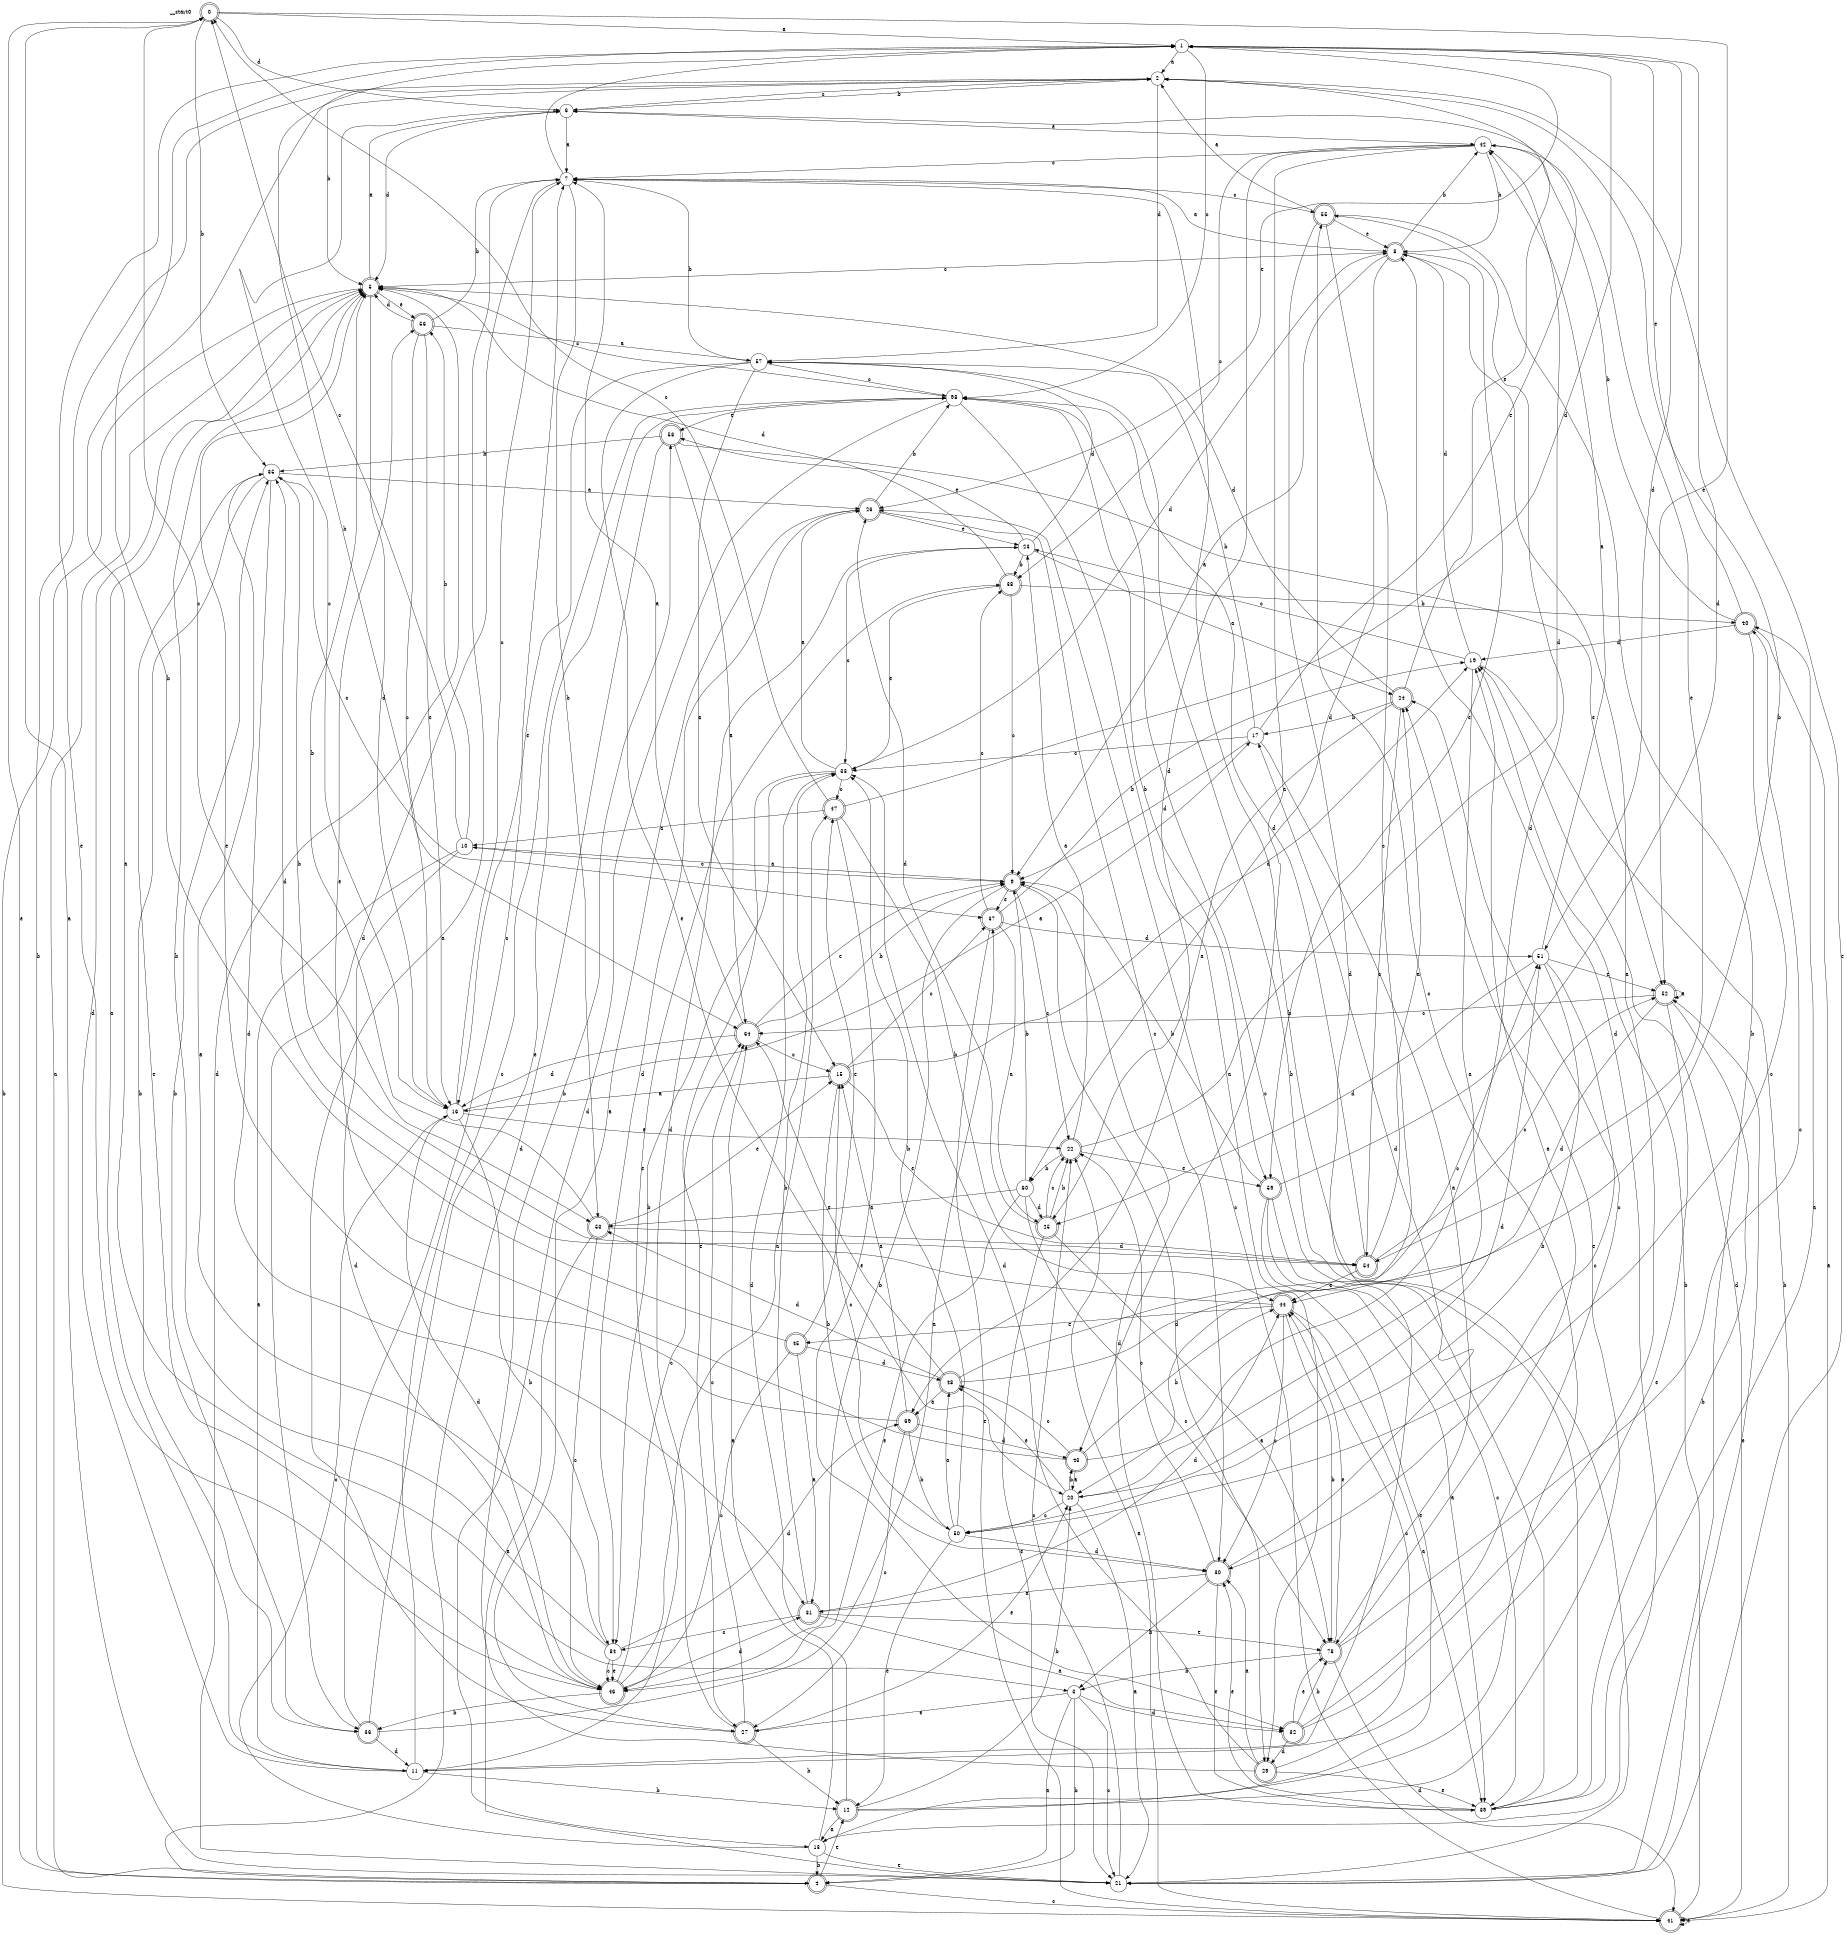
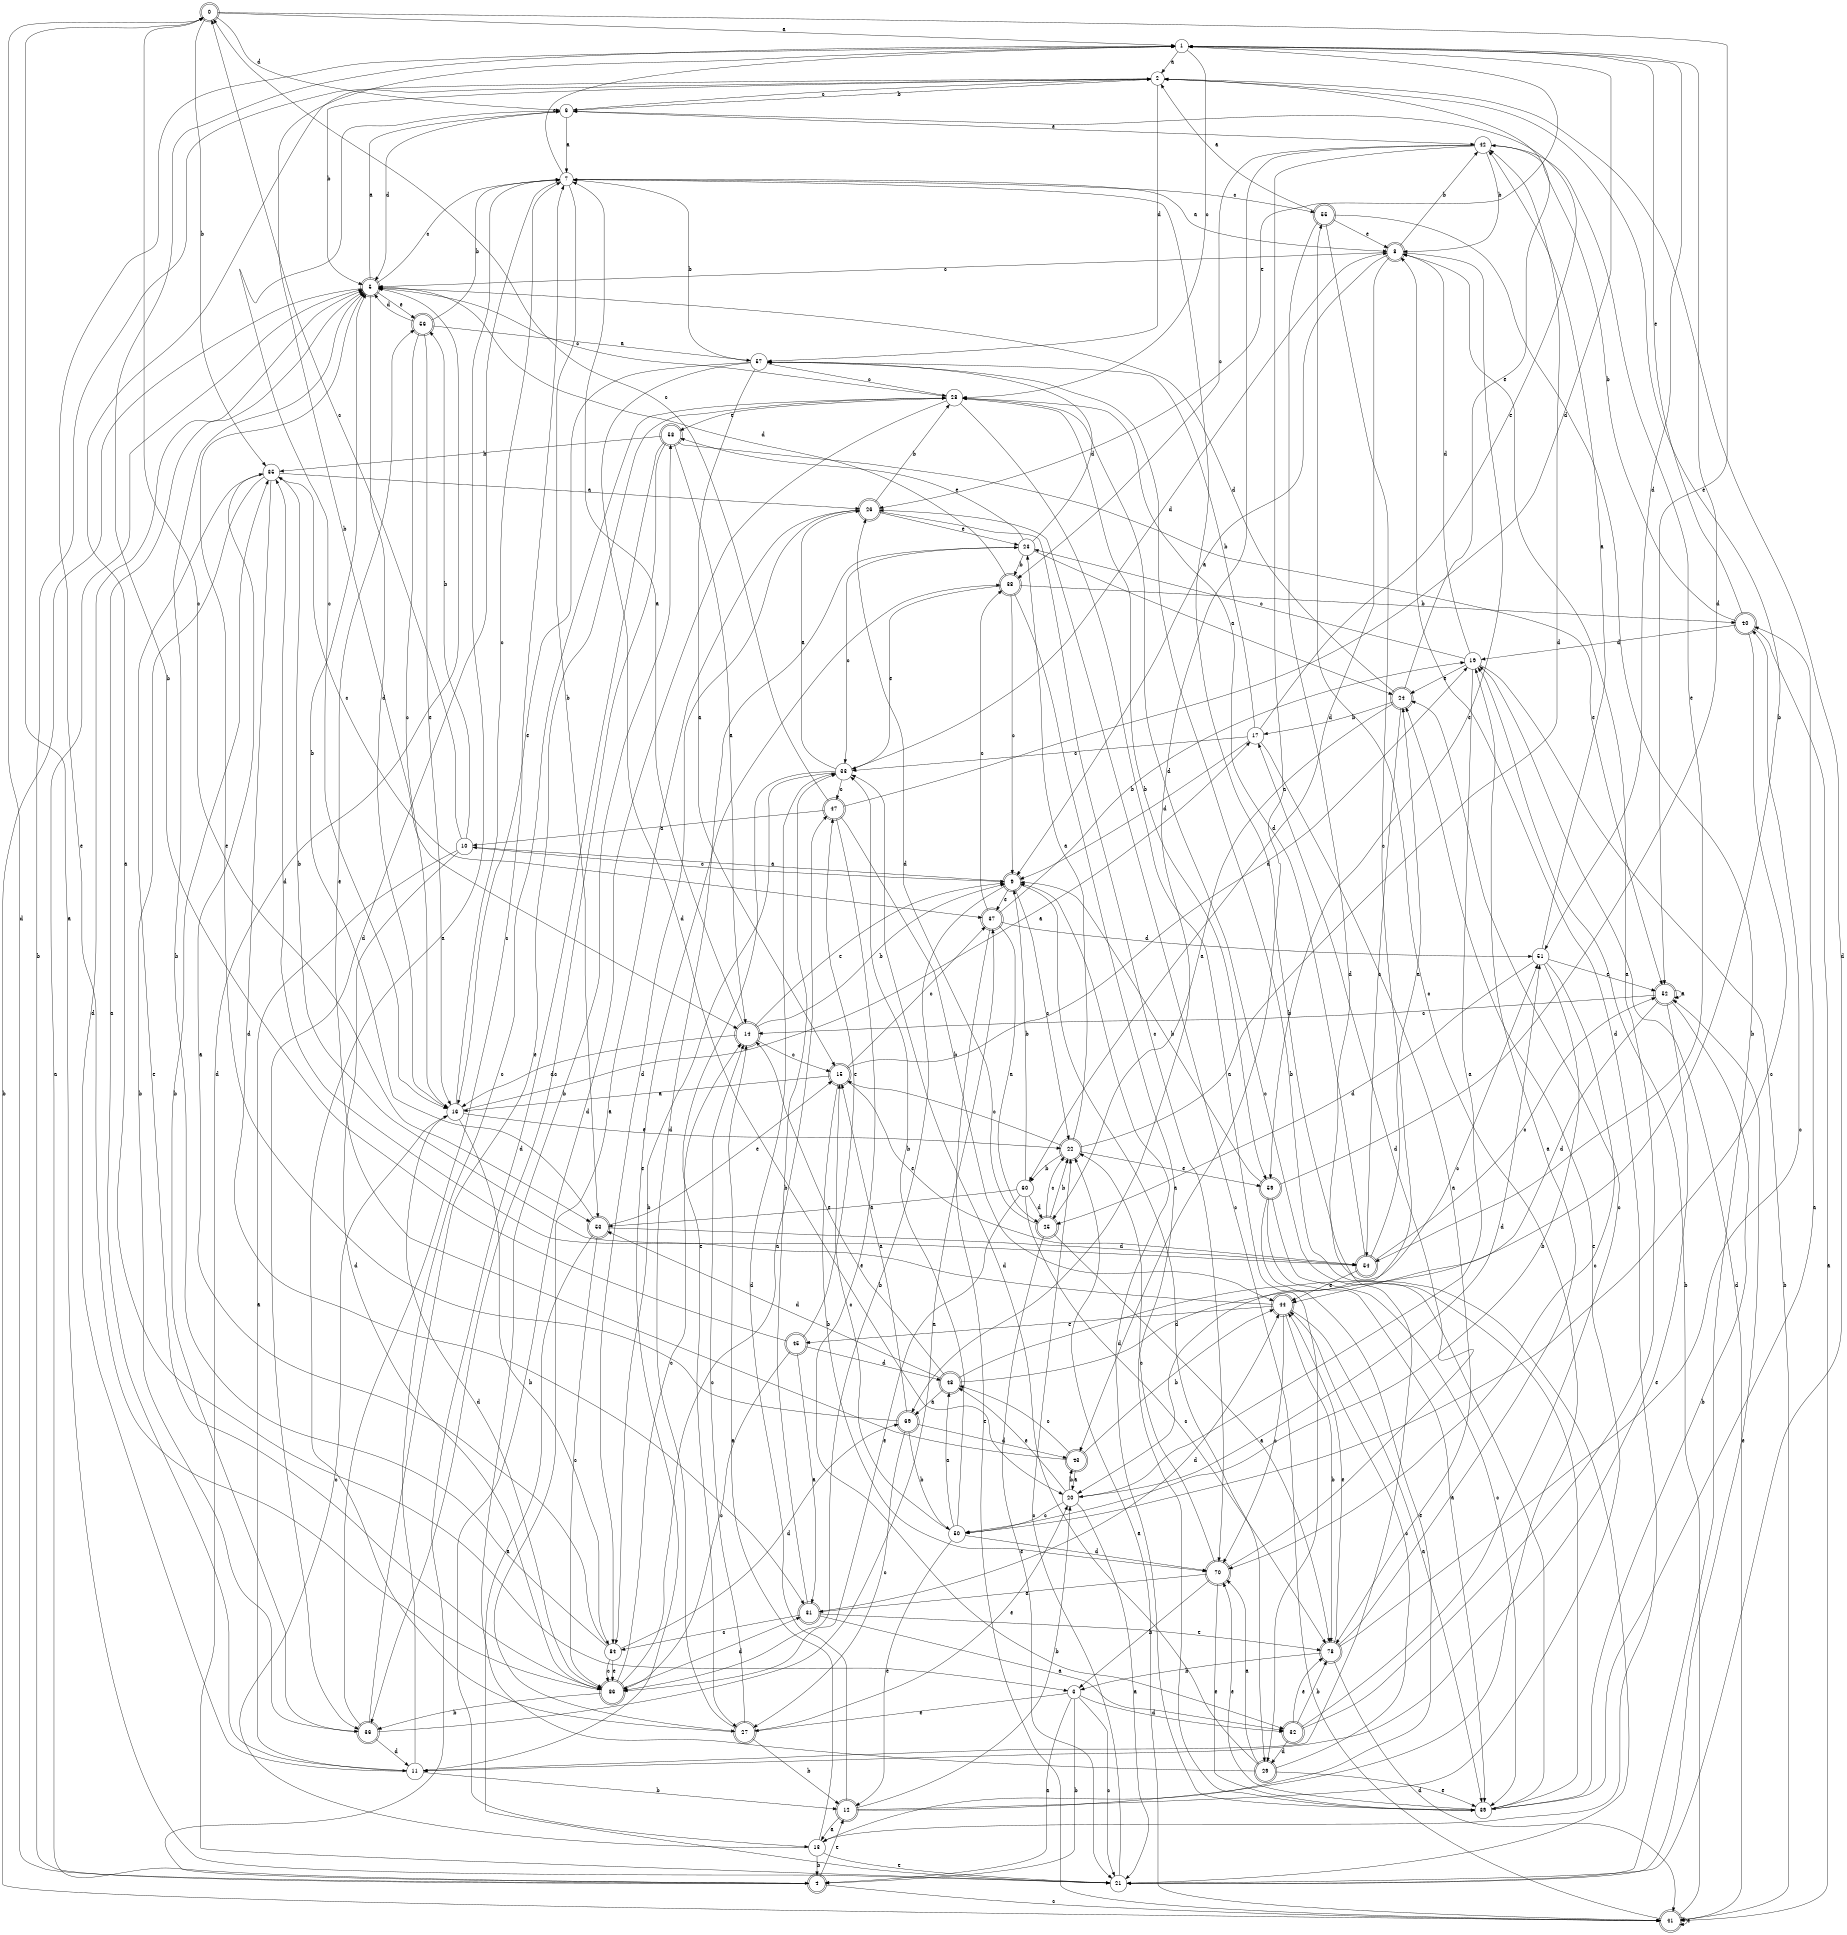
(181, 12) -> none
(1026, 162) -> (452, 204)
(954, 398) -> (954, 398)
none -> (1440, 678)
(1518, 879) -> none
(22, 919) -> (22, 919)
(682, 919) -> (682, 919)
(1843, 957) -> (1843, 957)
(747, 1034) -> (747, 1034)
none -> (556, 1055)
none -> (958, 1108)
none -> (1162, 1282)
(1218, 1573) -> (1218, 1573)
(612, 1692) -> (612, 1692)
